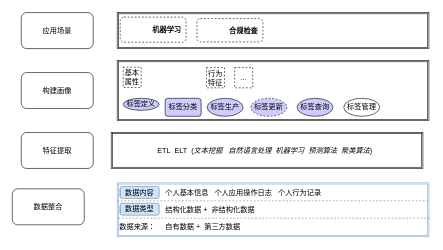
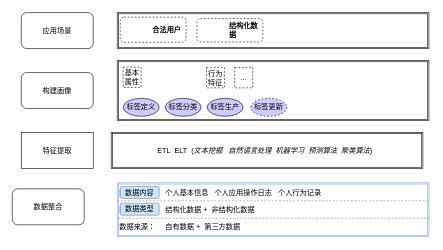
(167, 30) -> (167, 30)
(244, 30) -> (246, 30)
(141, 104) -> (141, 107)
(183, 107) -> (183, 107)
(315, 107) -> none
(362, 107) -> none
(57, 150) -> (57, 150)
